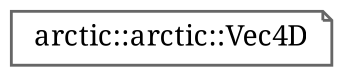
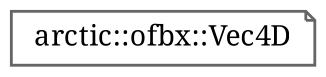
(172, 38) -> (163, 38)
